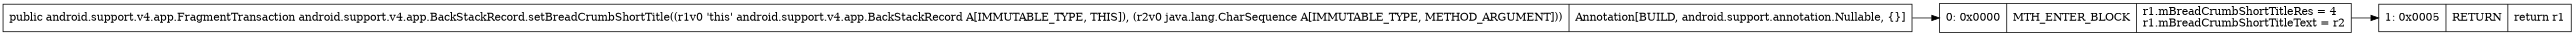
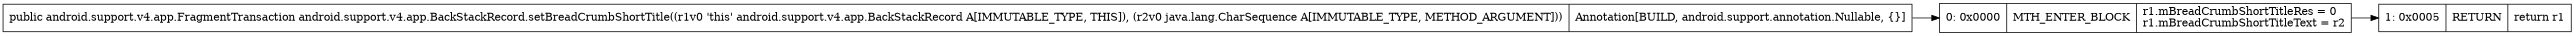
(2240, 12) -> (2240, 12)
